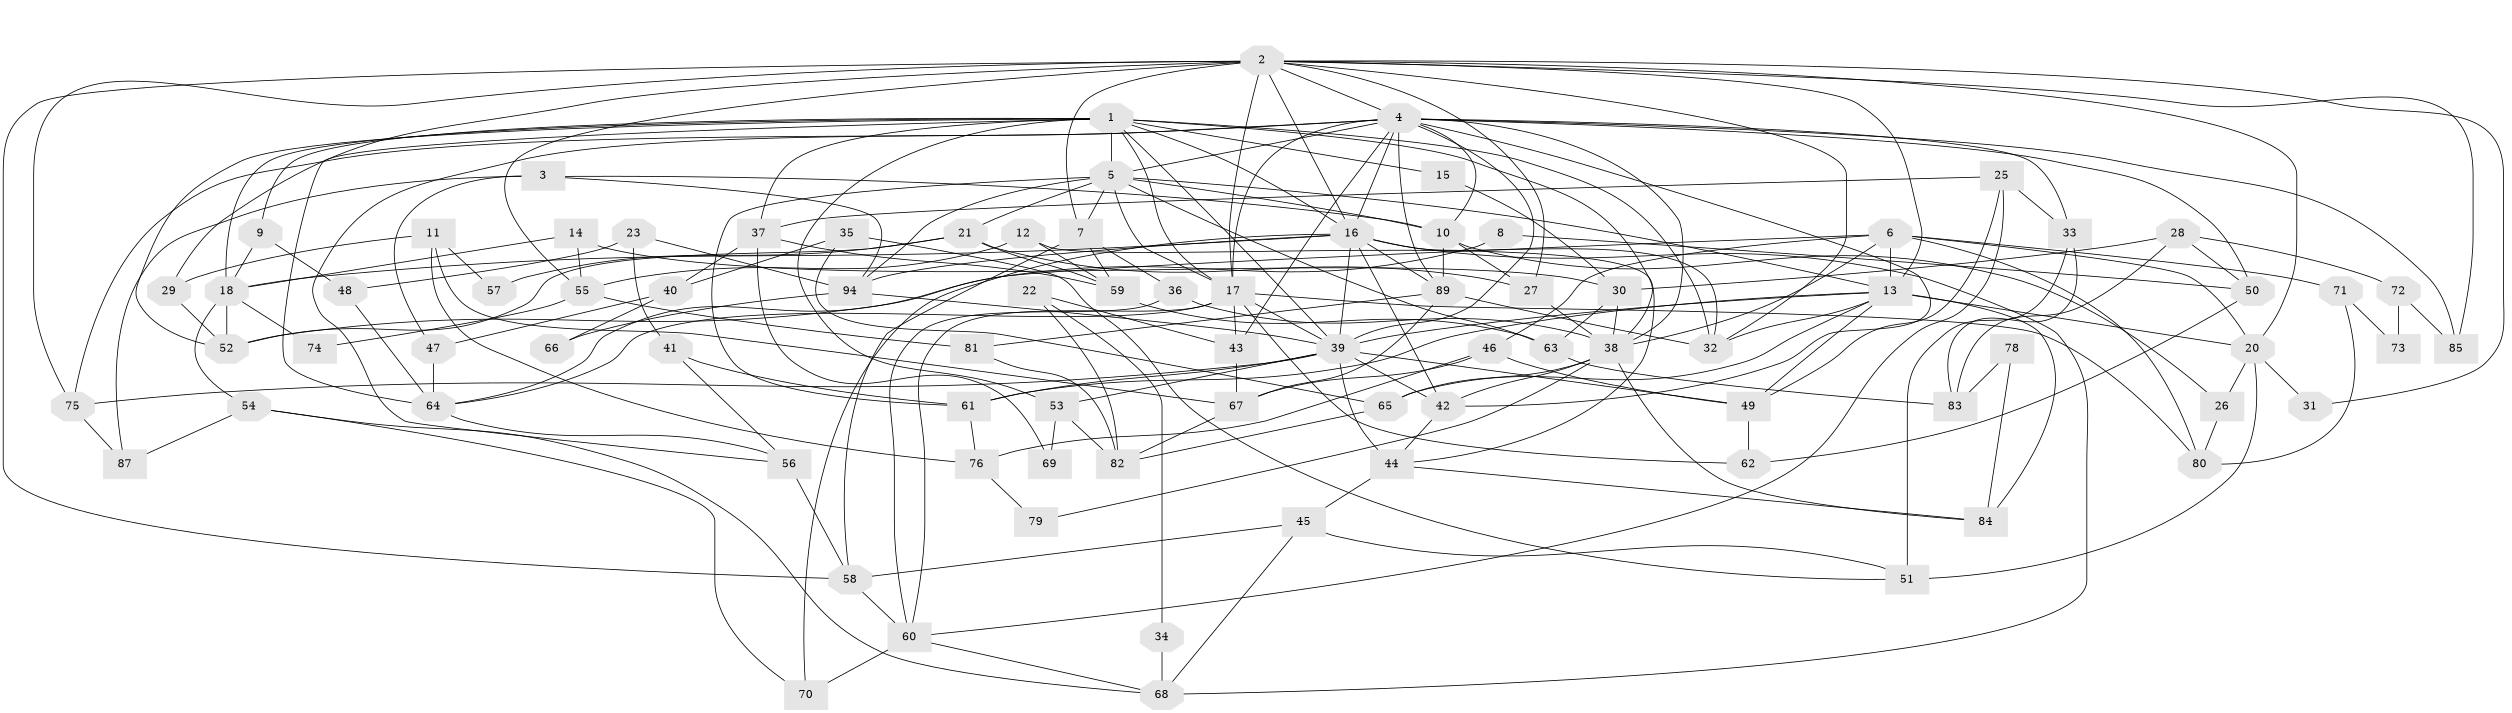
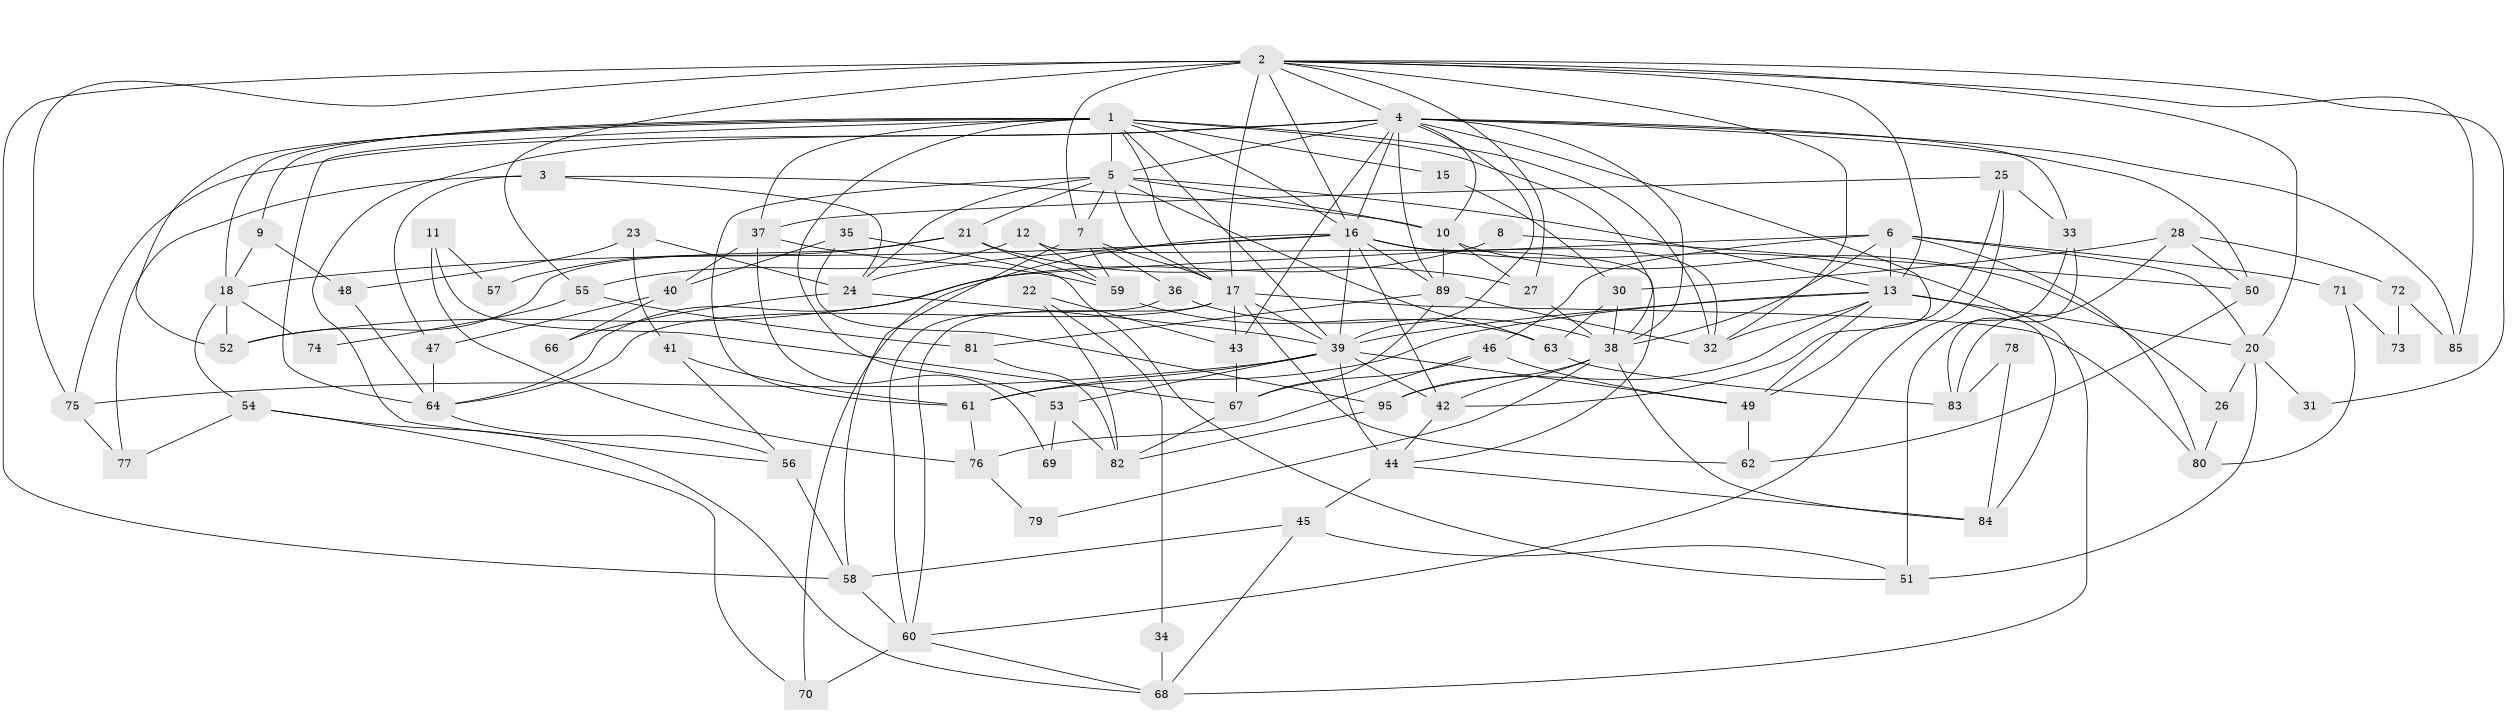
(1266, 162) -> (1154, 261)
(576, 233) -> none
(169, 291) -> none
(850, 291) -> (850, 291)
(1386, 407) -> (1386, 407)
(125, 464) -> (125, 464)
